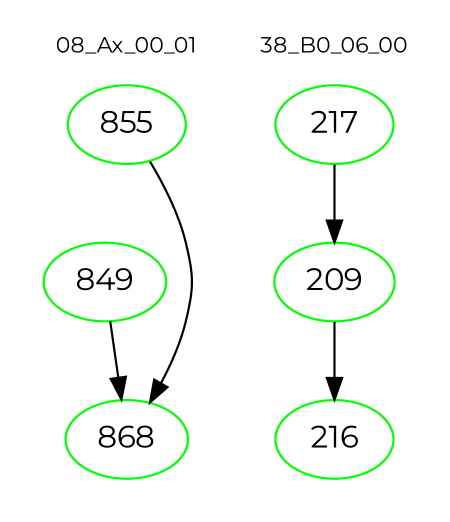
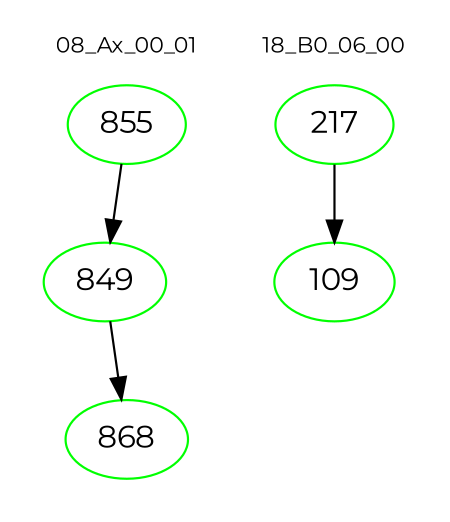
(334, 47) -> (334, 47)
(191, 271) -> (117, 192)
(334, 282) -> (334, 282)
(334, 439) -> none
